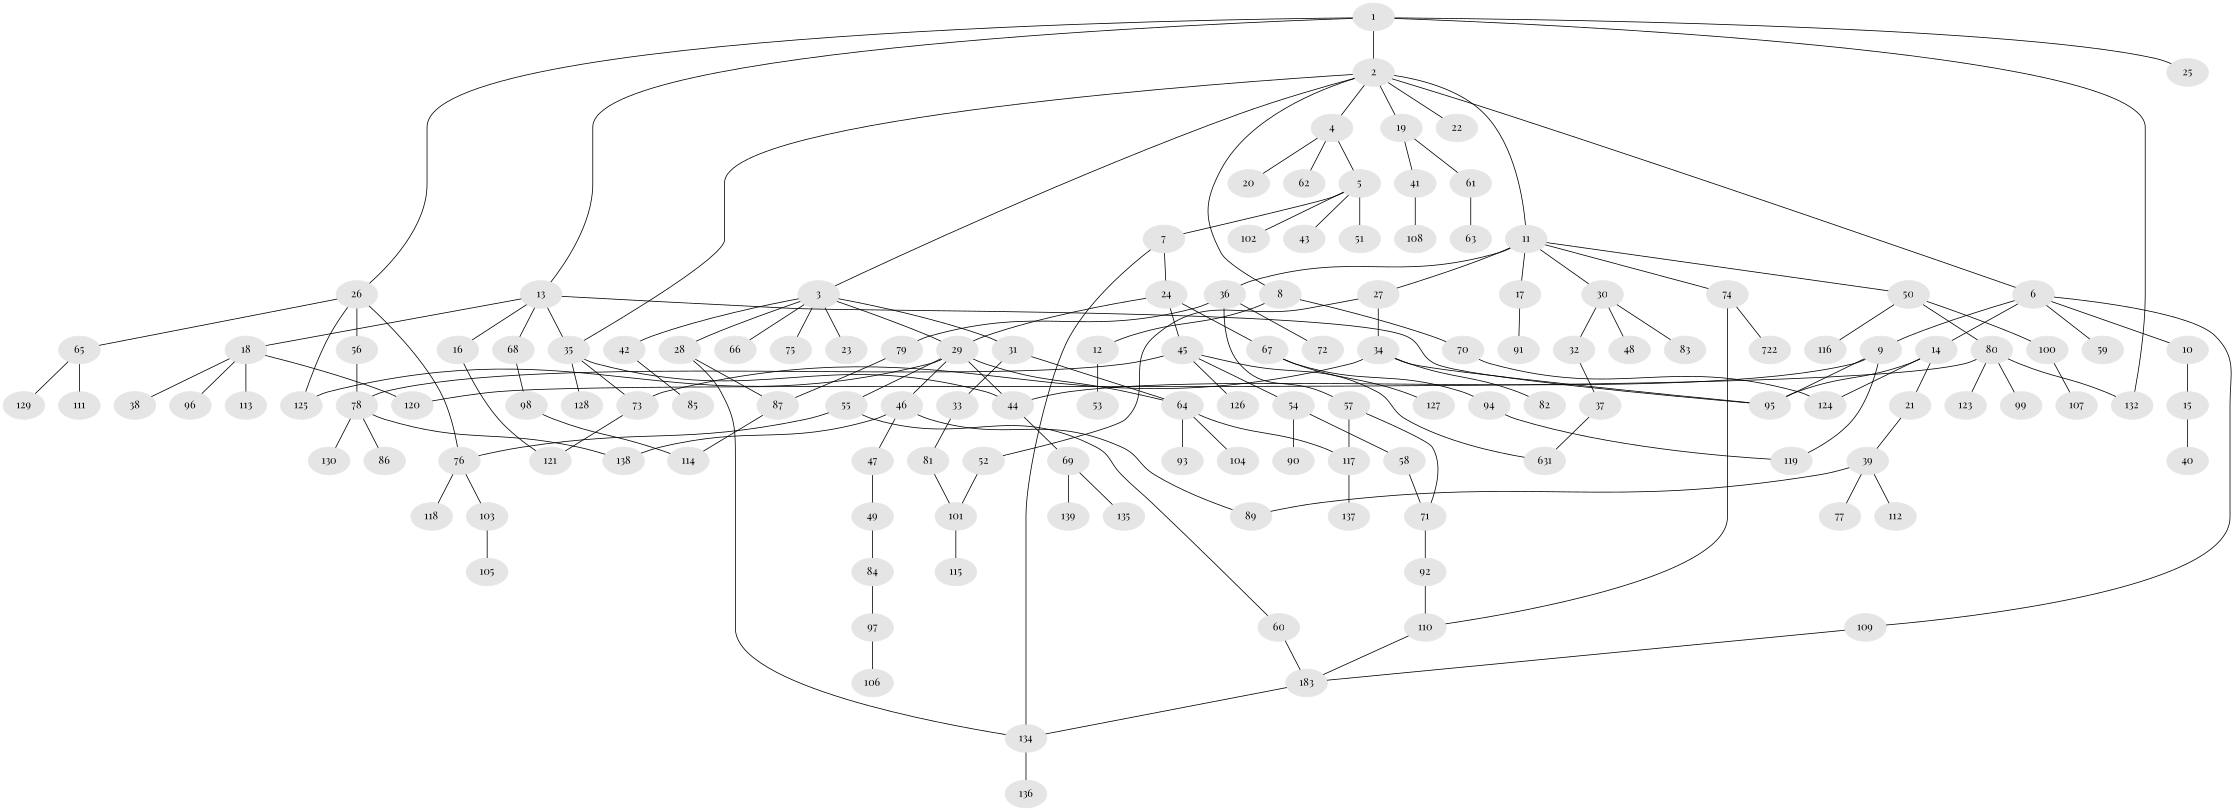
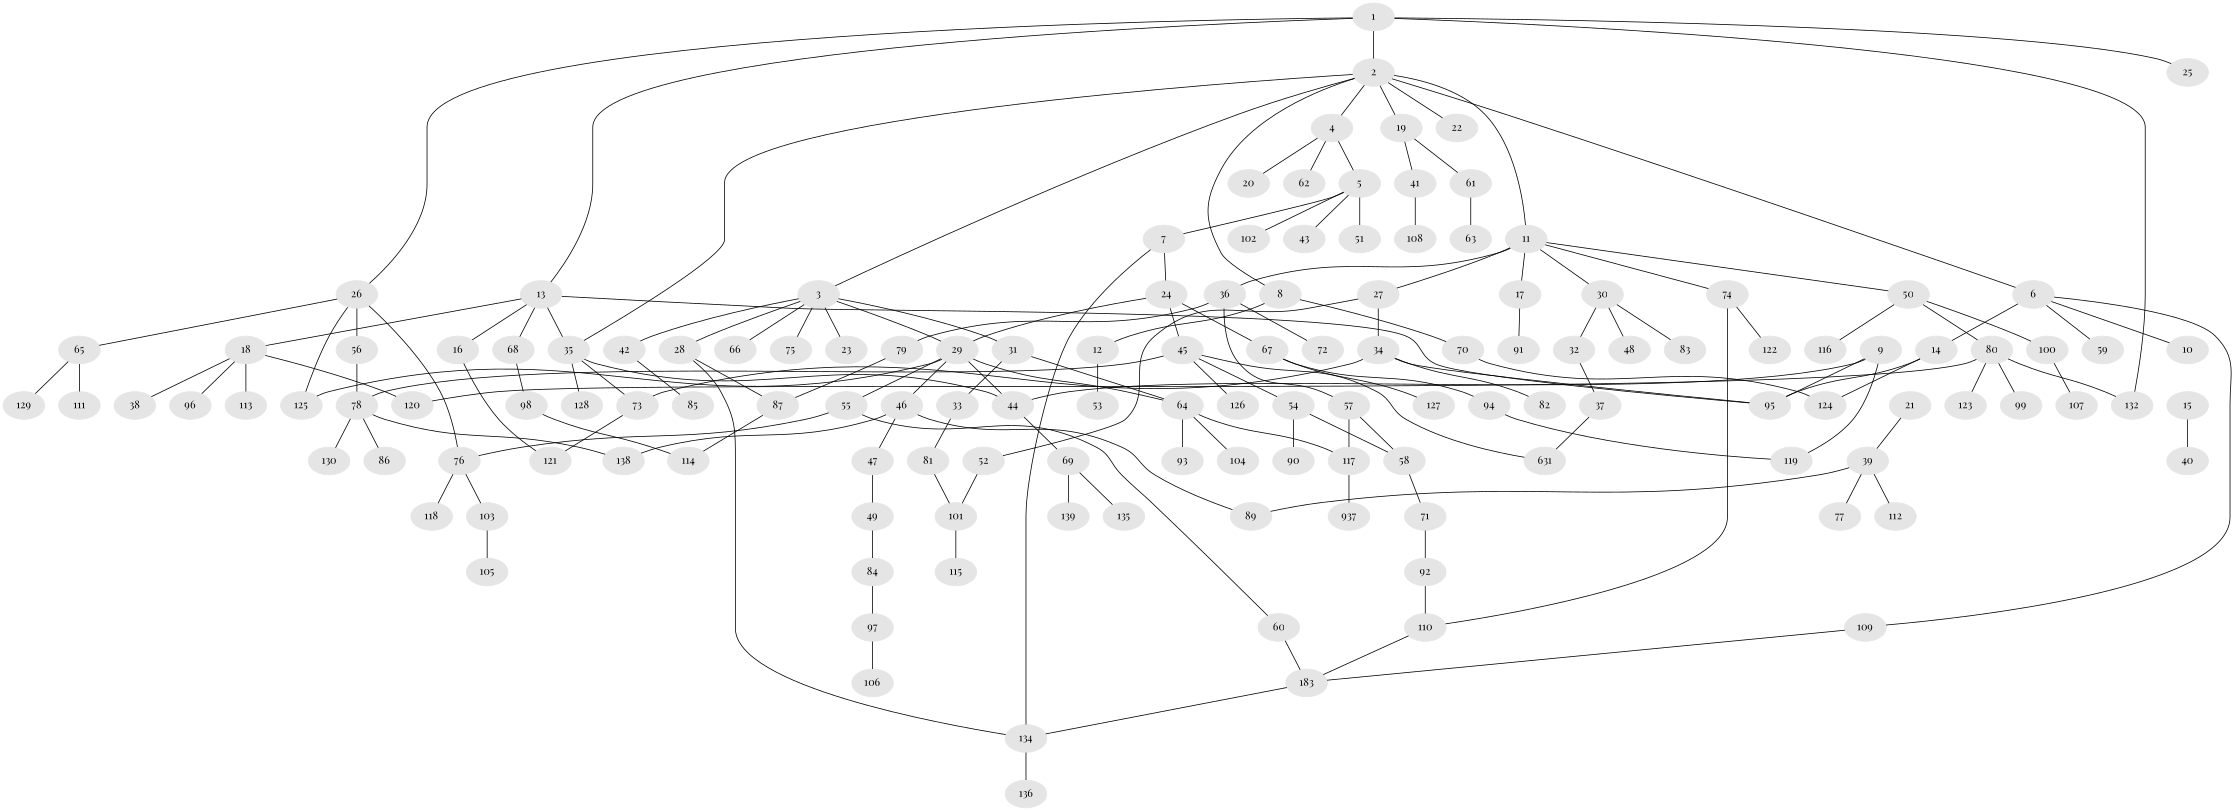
(1955, 319) -> none
(1770, 350) -> (1770, 350)
(1923, 378) -> none
(2188, 378) -> none
(1426, 442) -> (1377, 433)
(1349, 516) -> (1349, 516)
